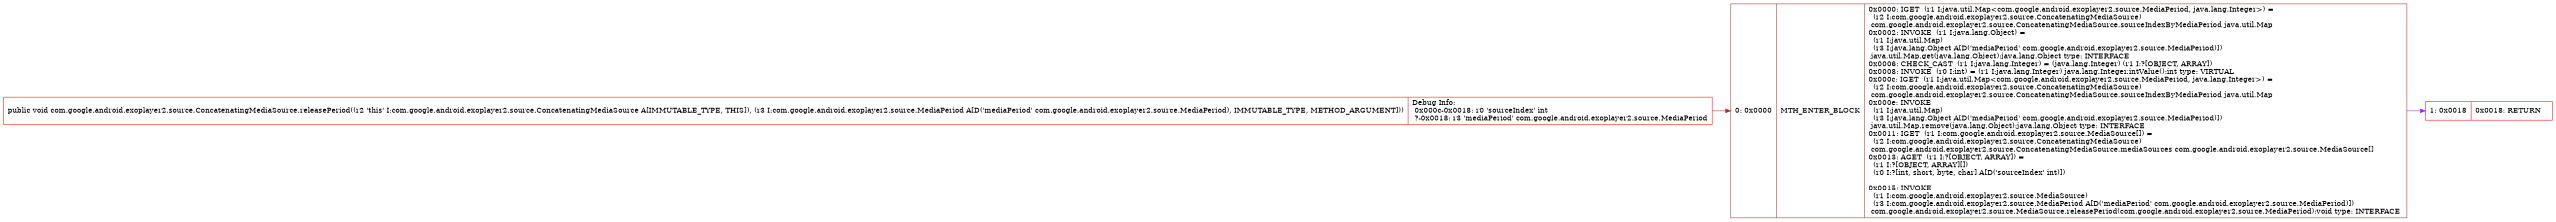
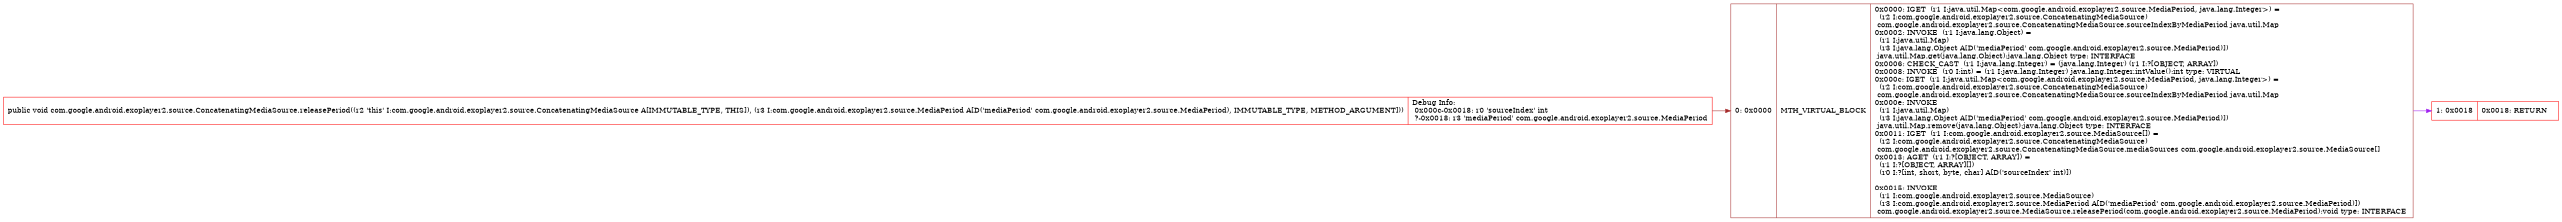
(1820, 111) -> (1824, 111)
